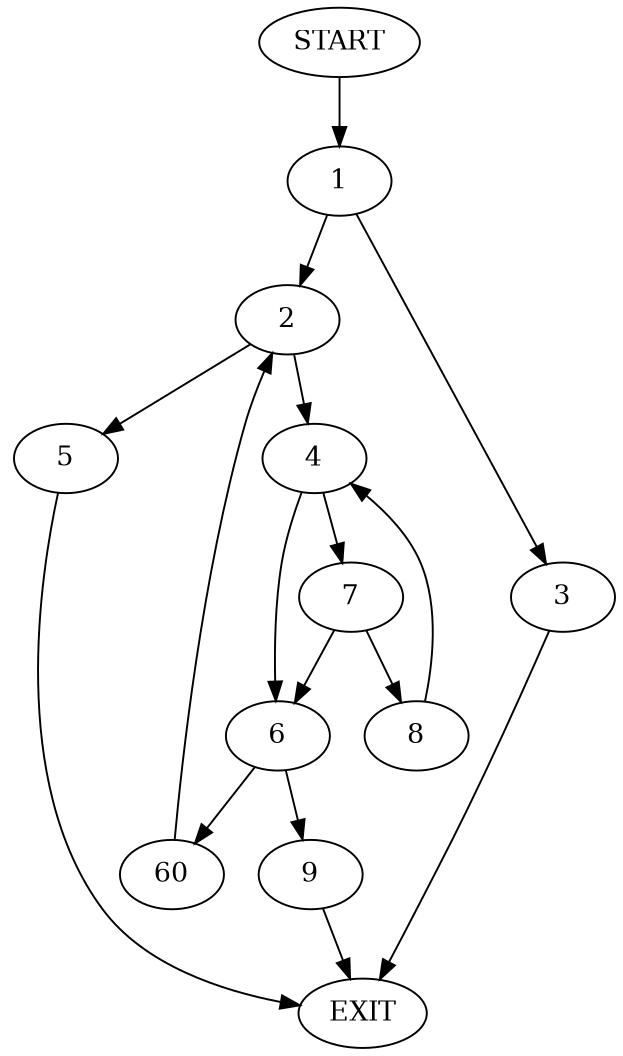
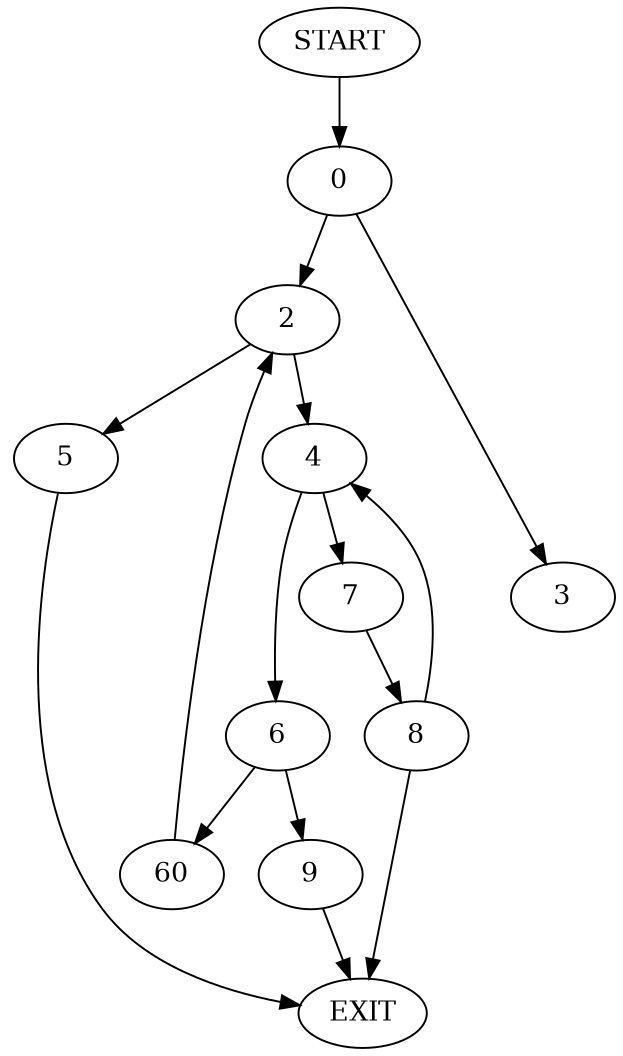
(340, 181) -> (340, 181)
(319, 658) -> none
(473, 798) -> (392, 865)
